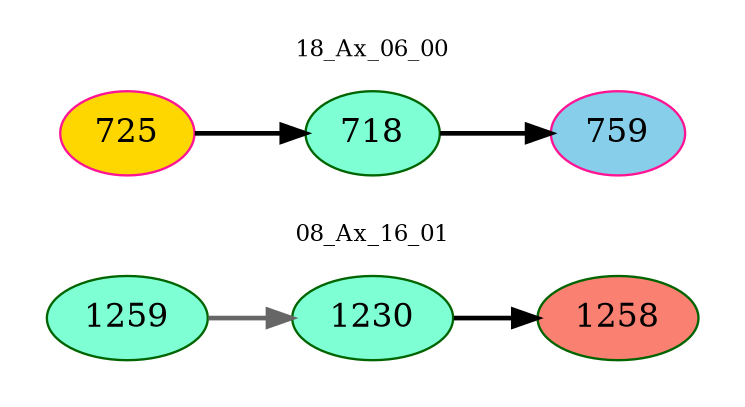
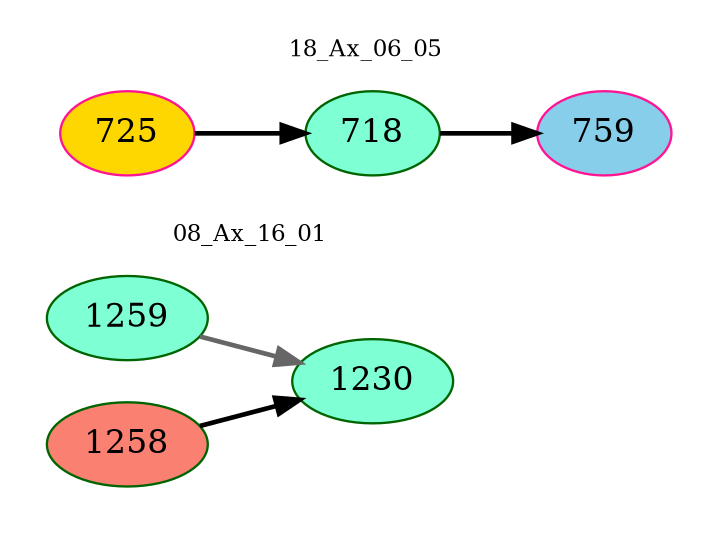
(373, 50) -> (366, 50)
(483, 318) -> (238, 416)
